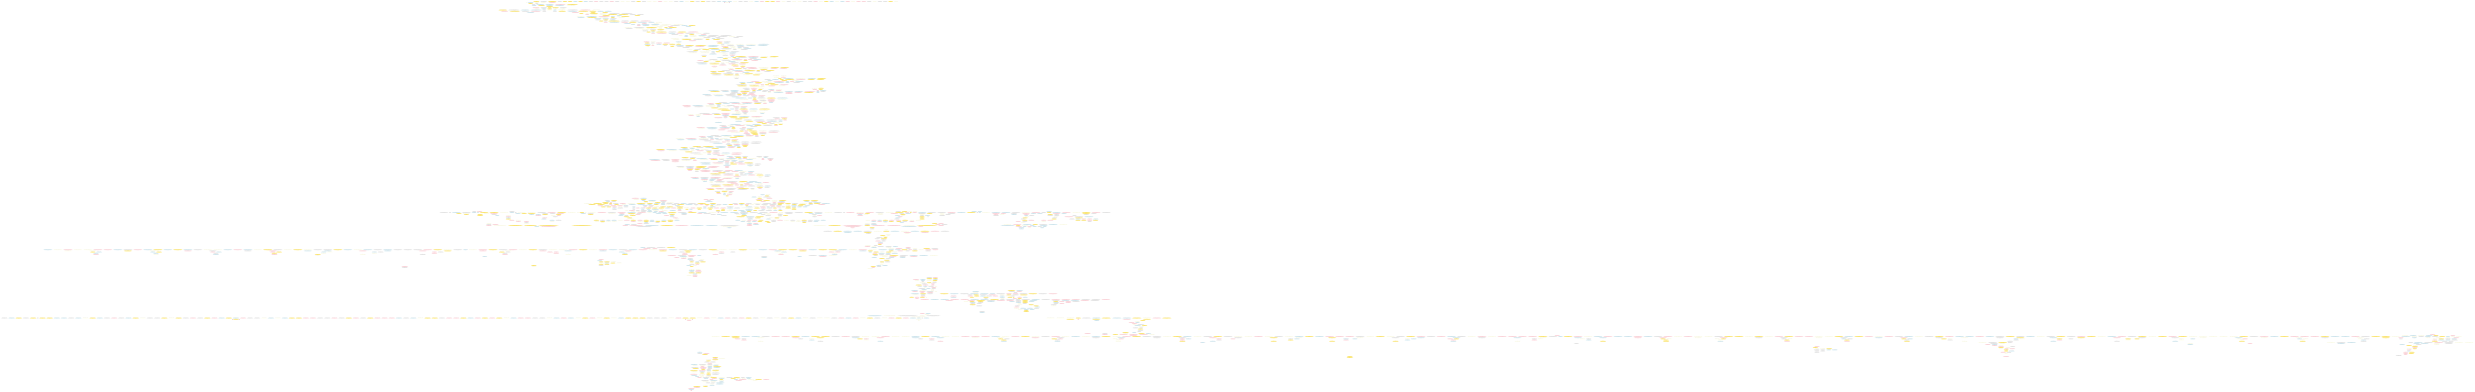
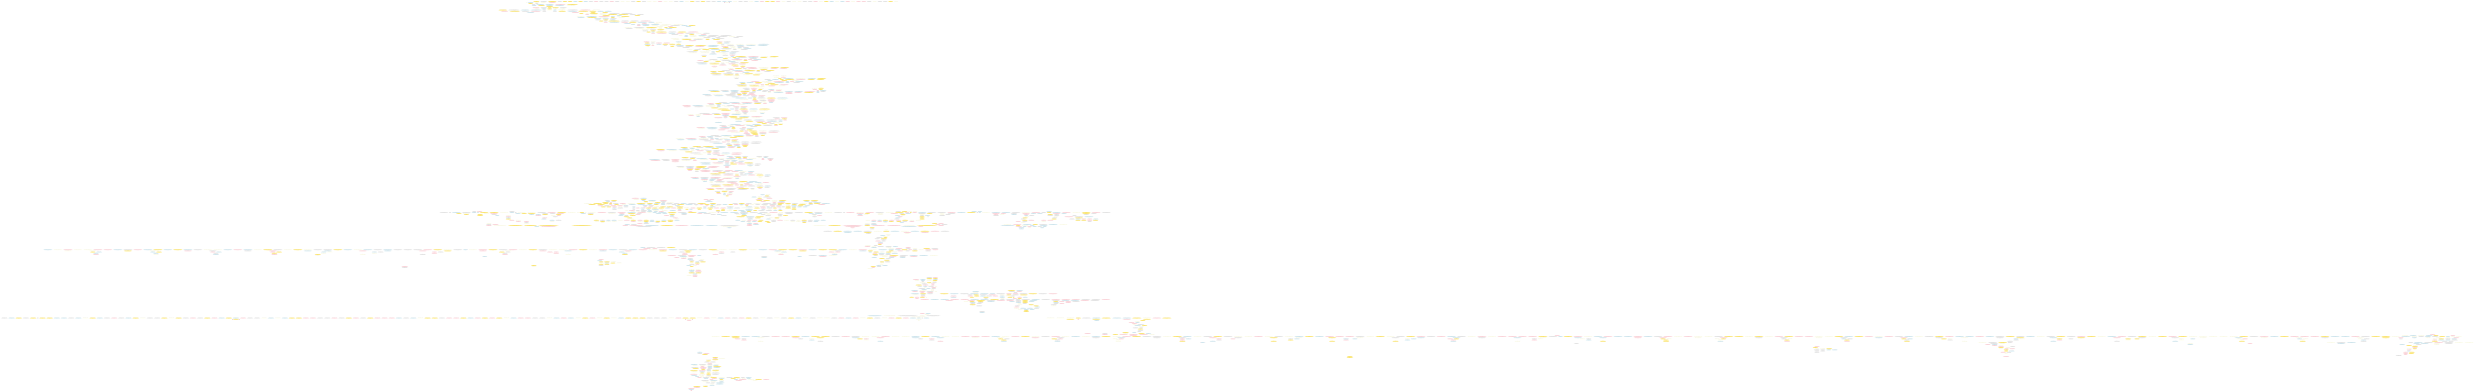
(883, 236) -> (883, 236)
